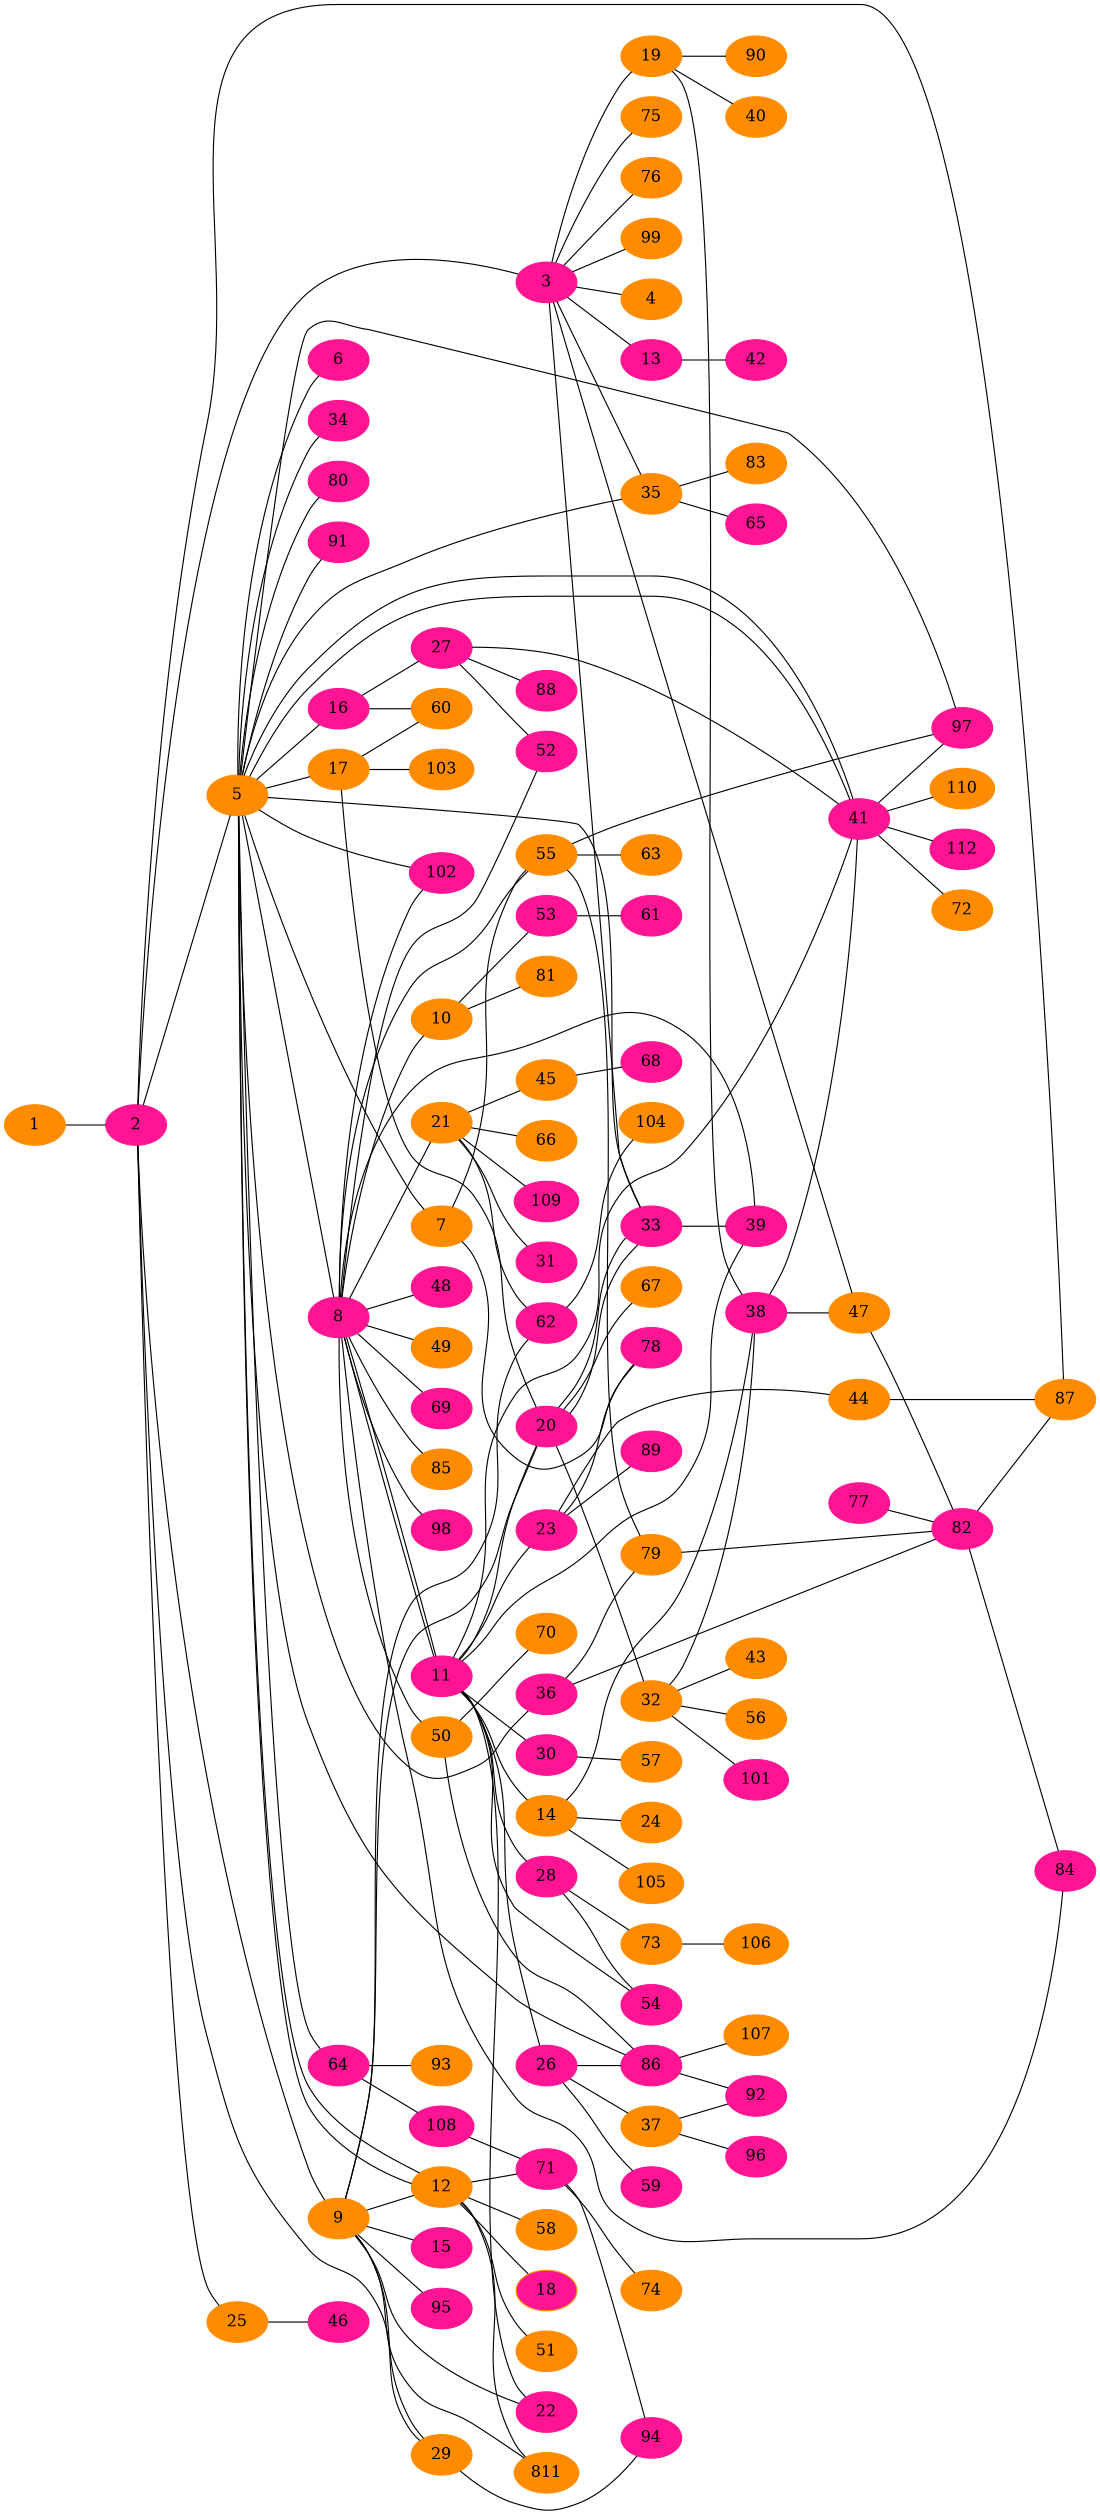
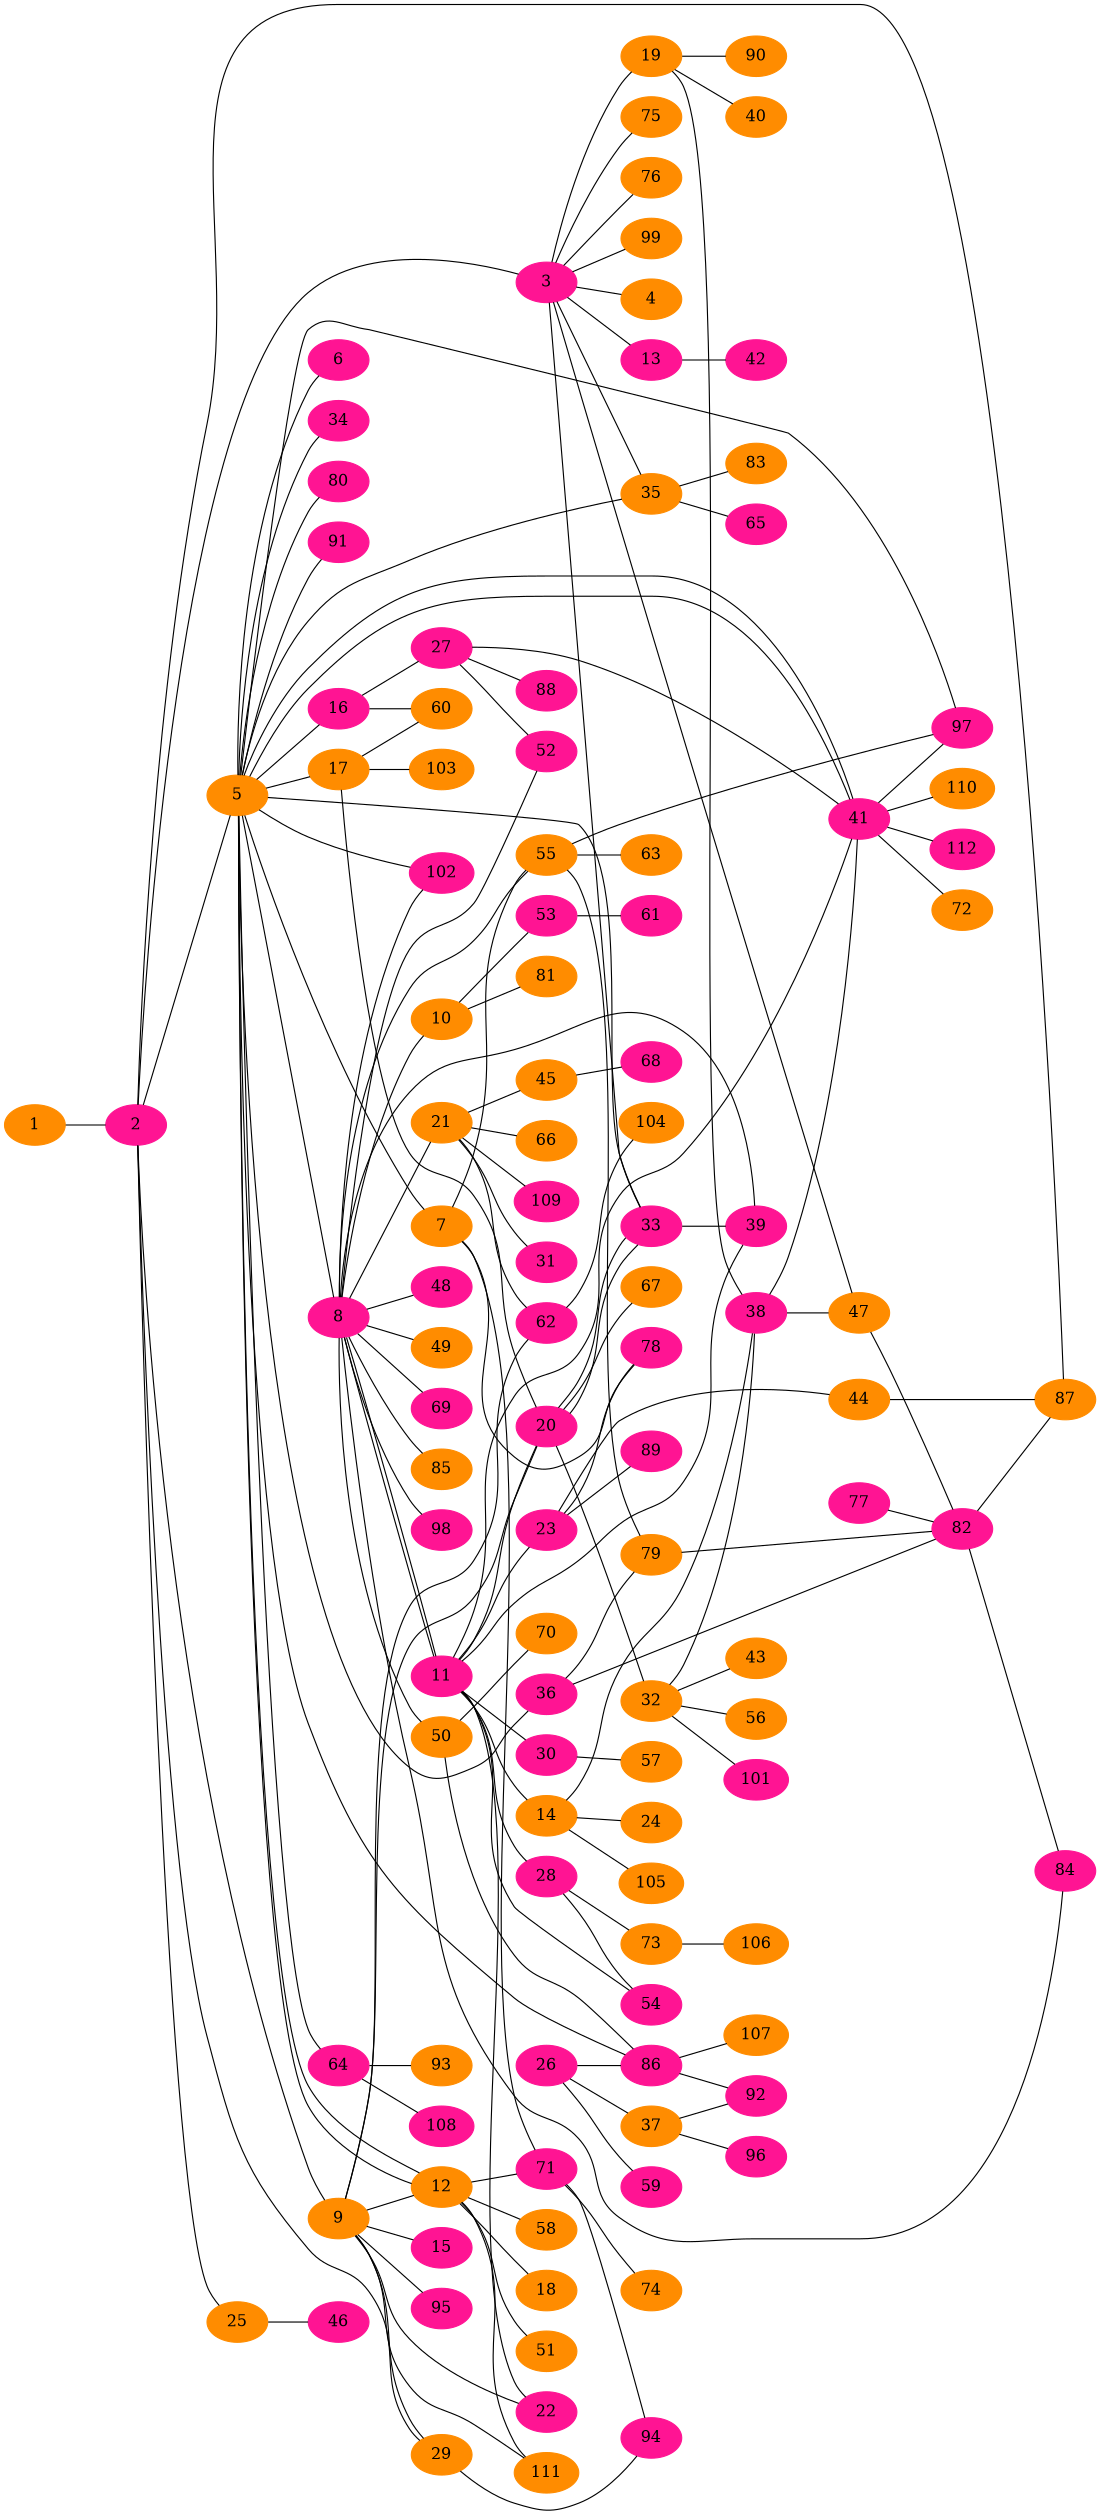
(505, 1866) -> none
(498, 2149) -> (506, 1694)
(547, 2291) -> (547, 2291)
(547, 2473) -> (547, 2473)
